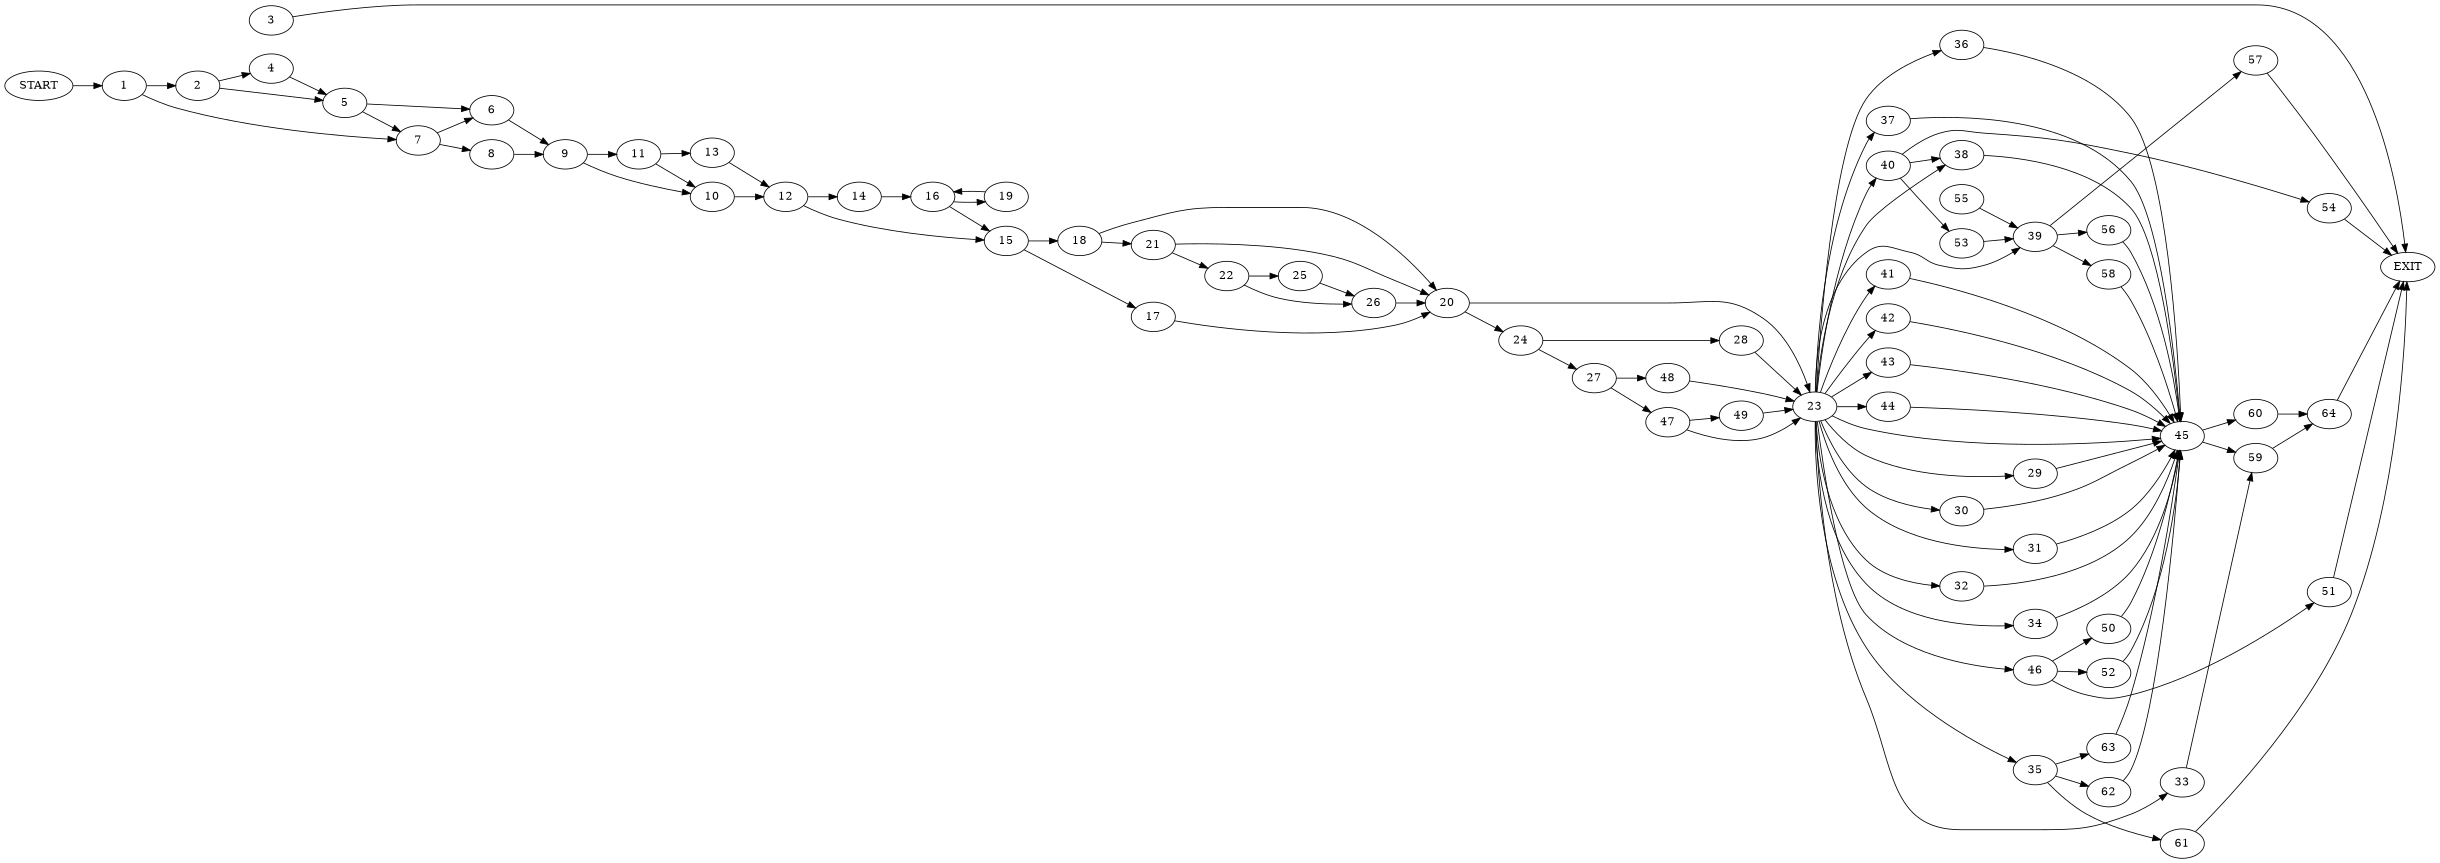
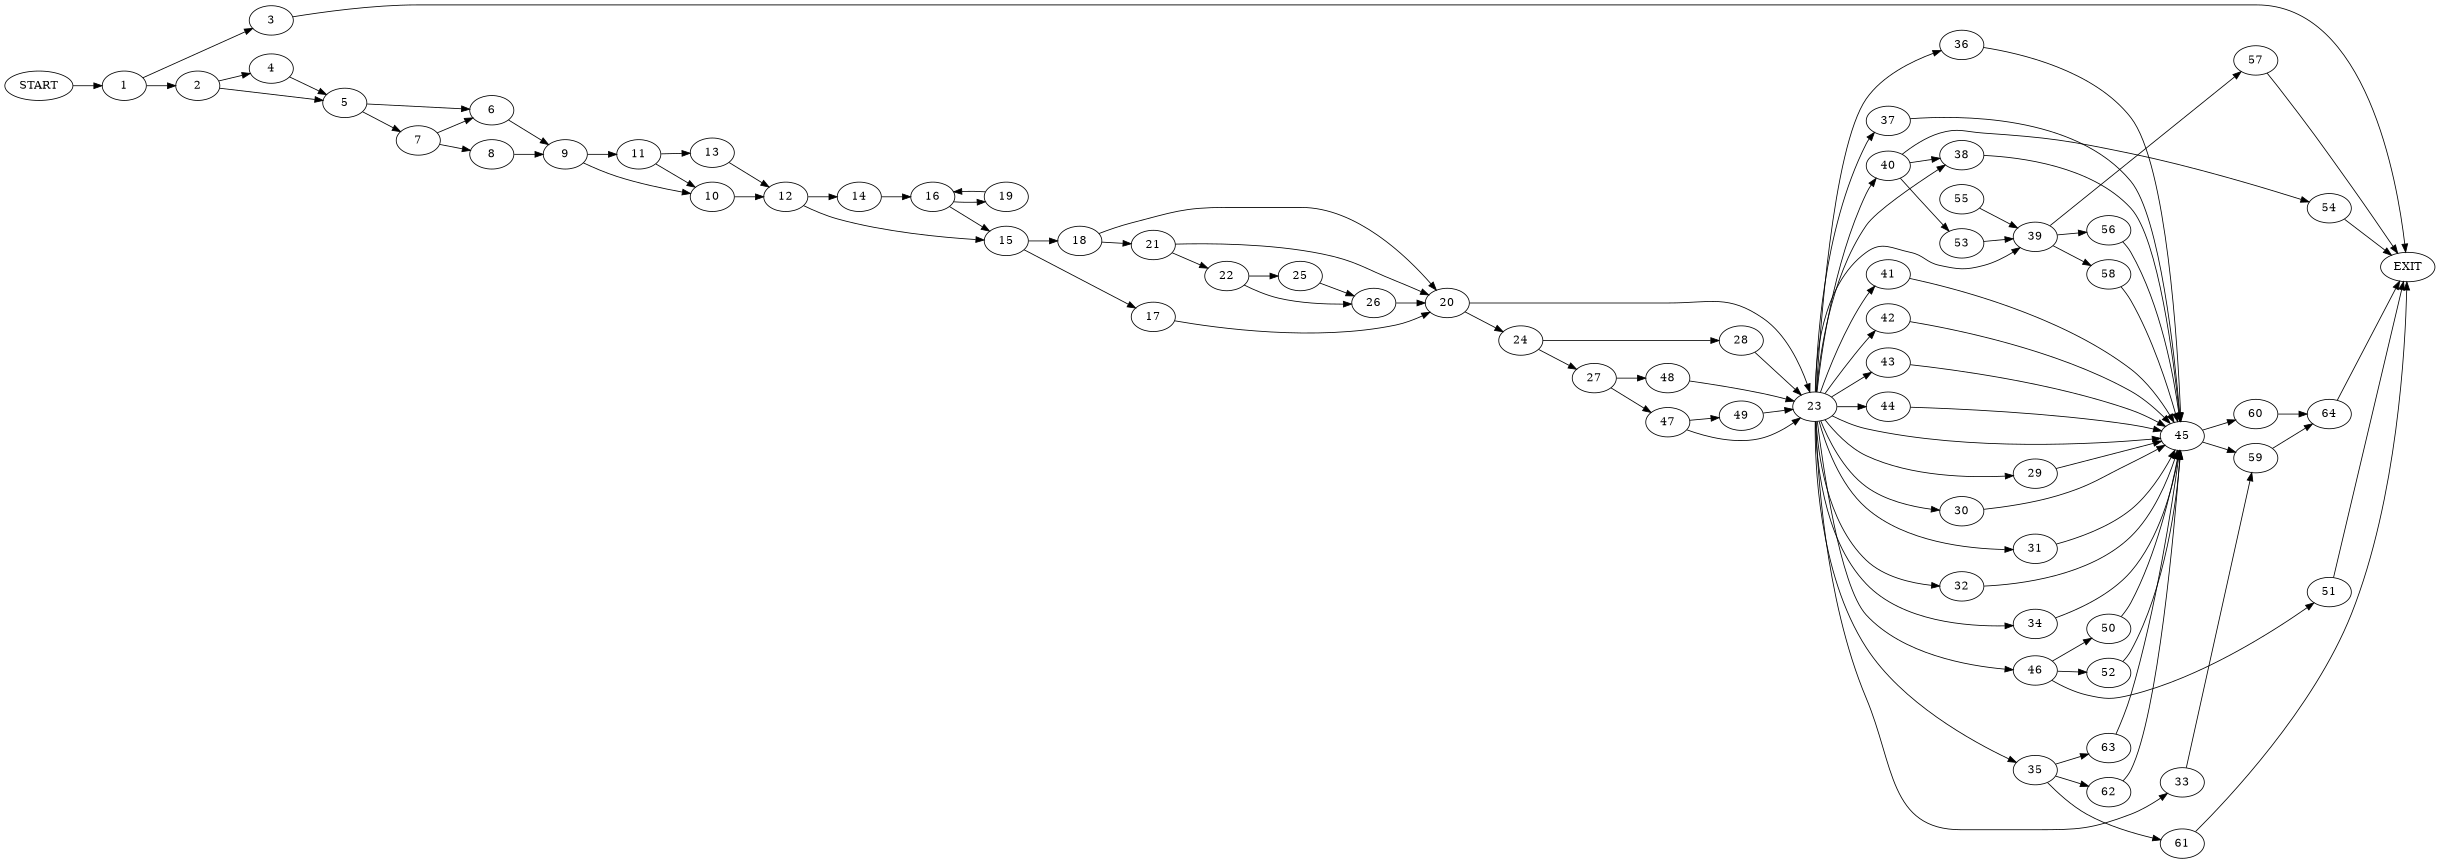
(263, 126) -> (194, 55)
